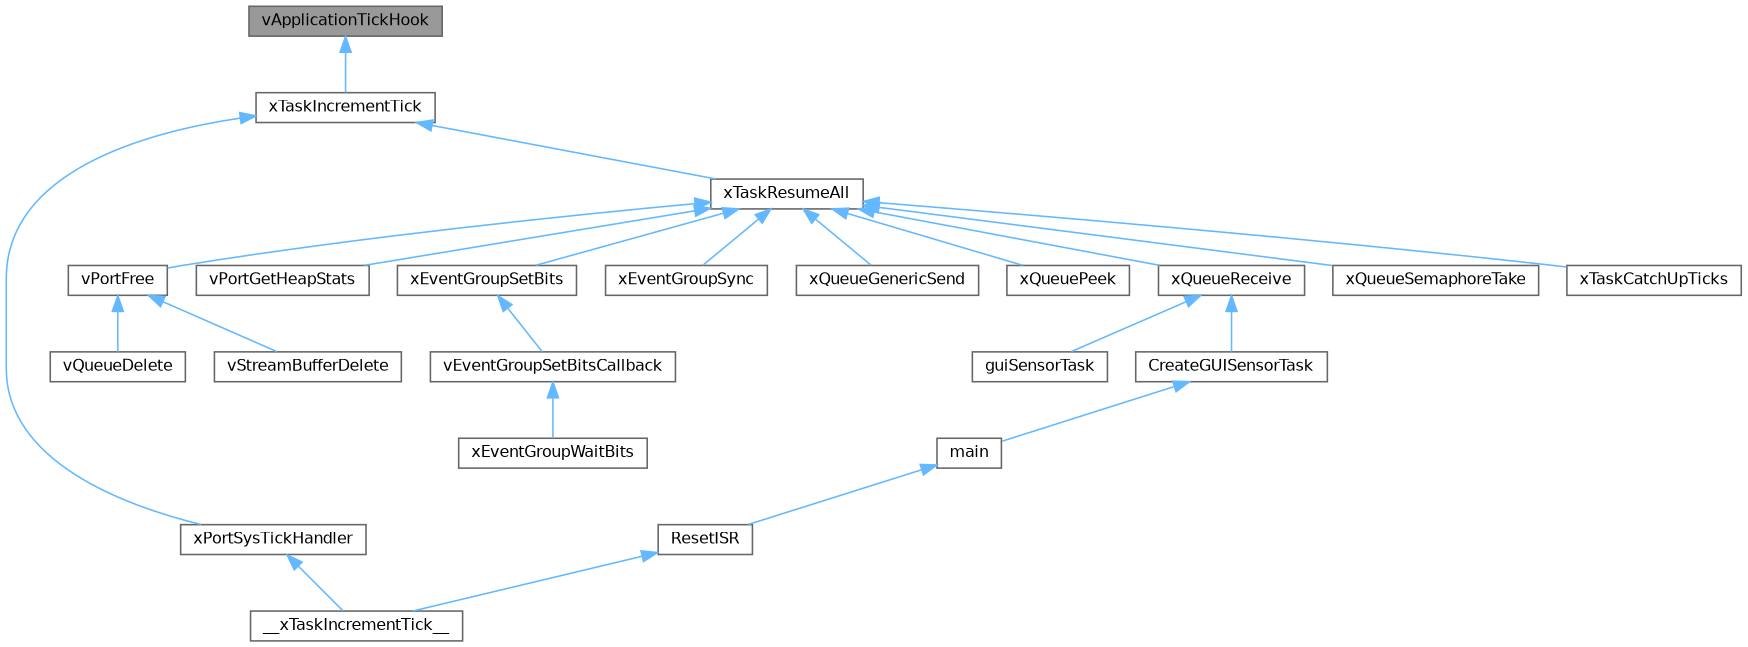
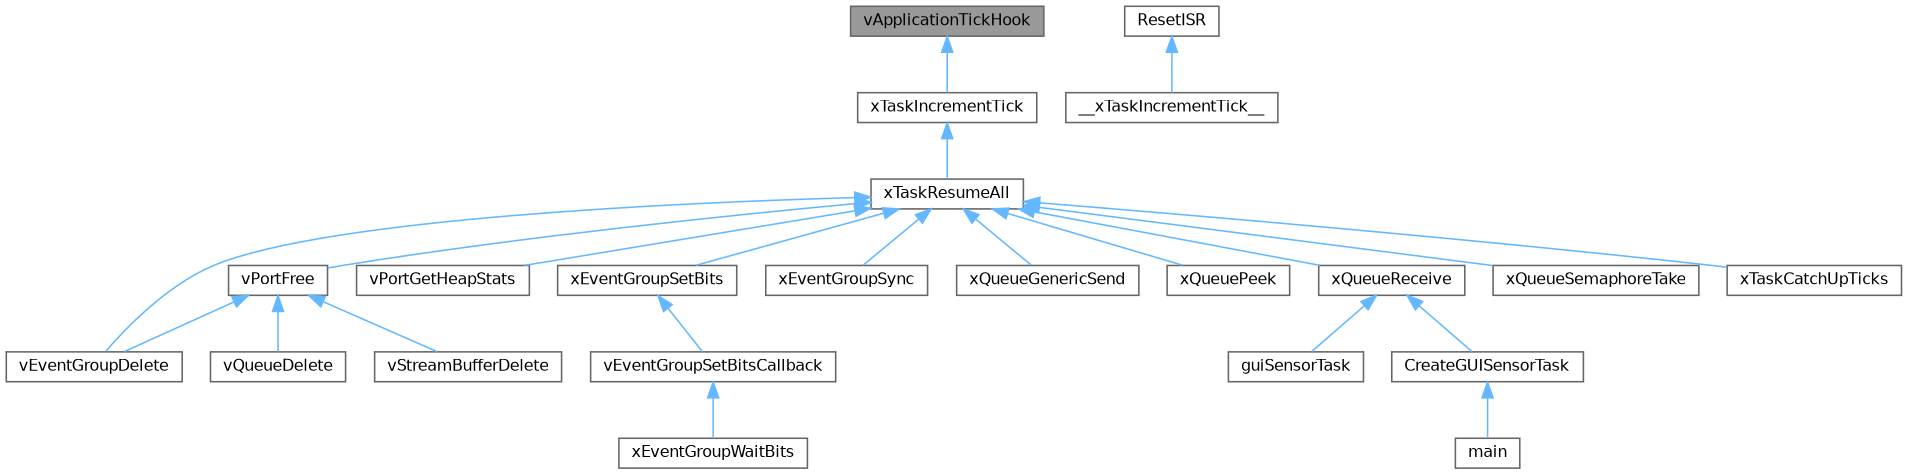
none -> (94, 367)
(835, 497) -> none
(273, 540) -> none
